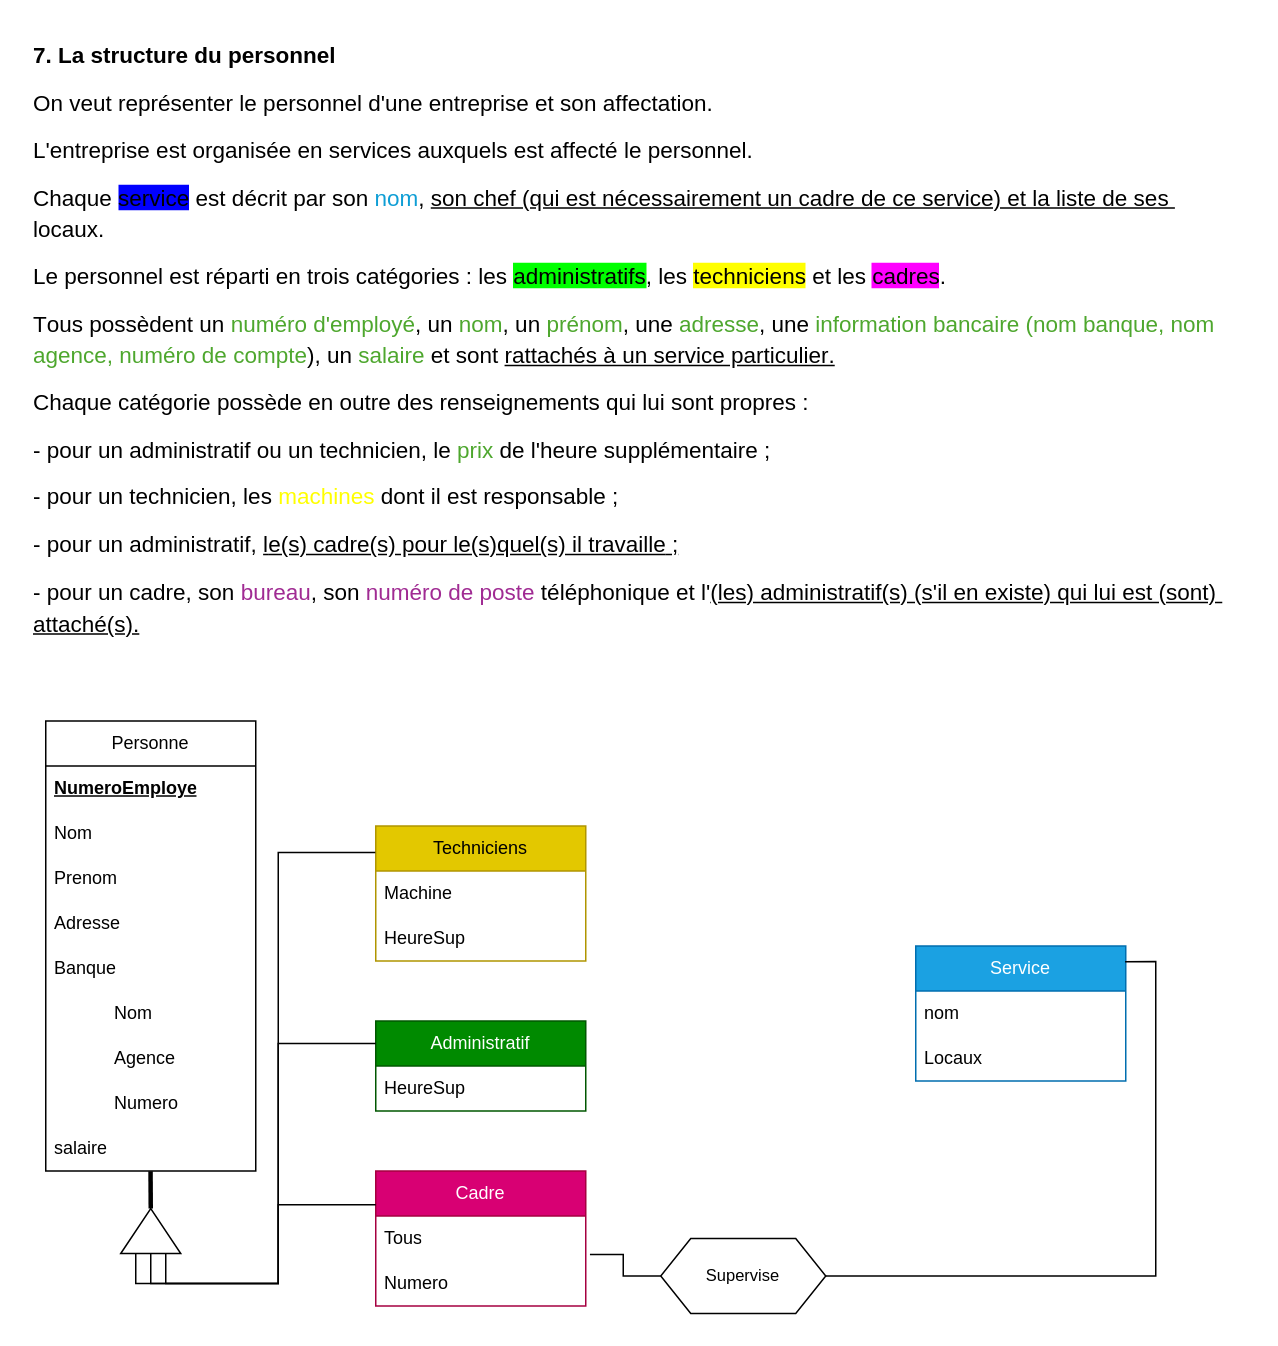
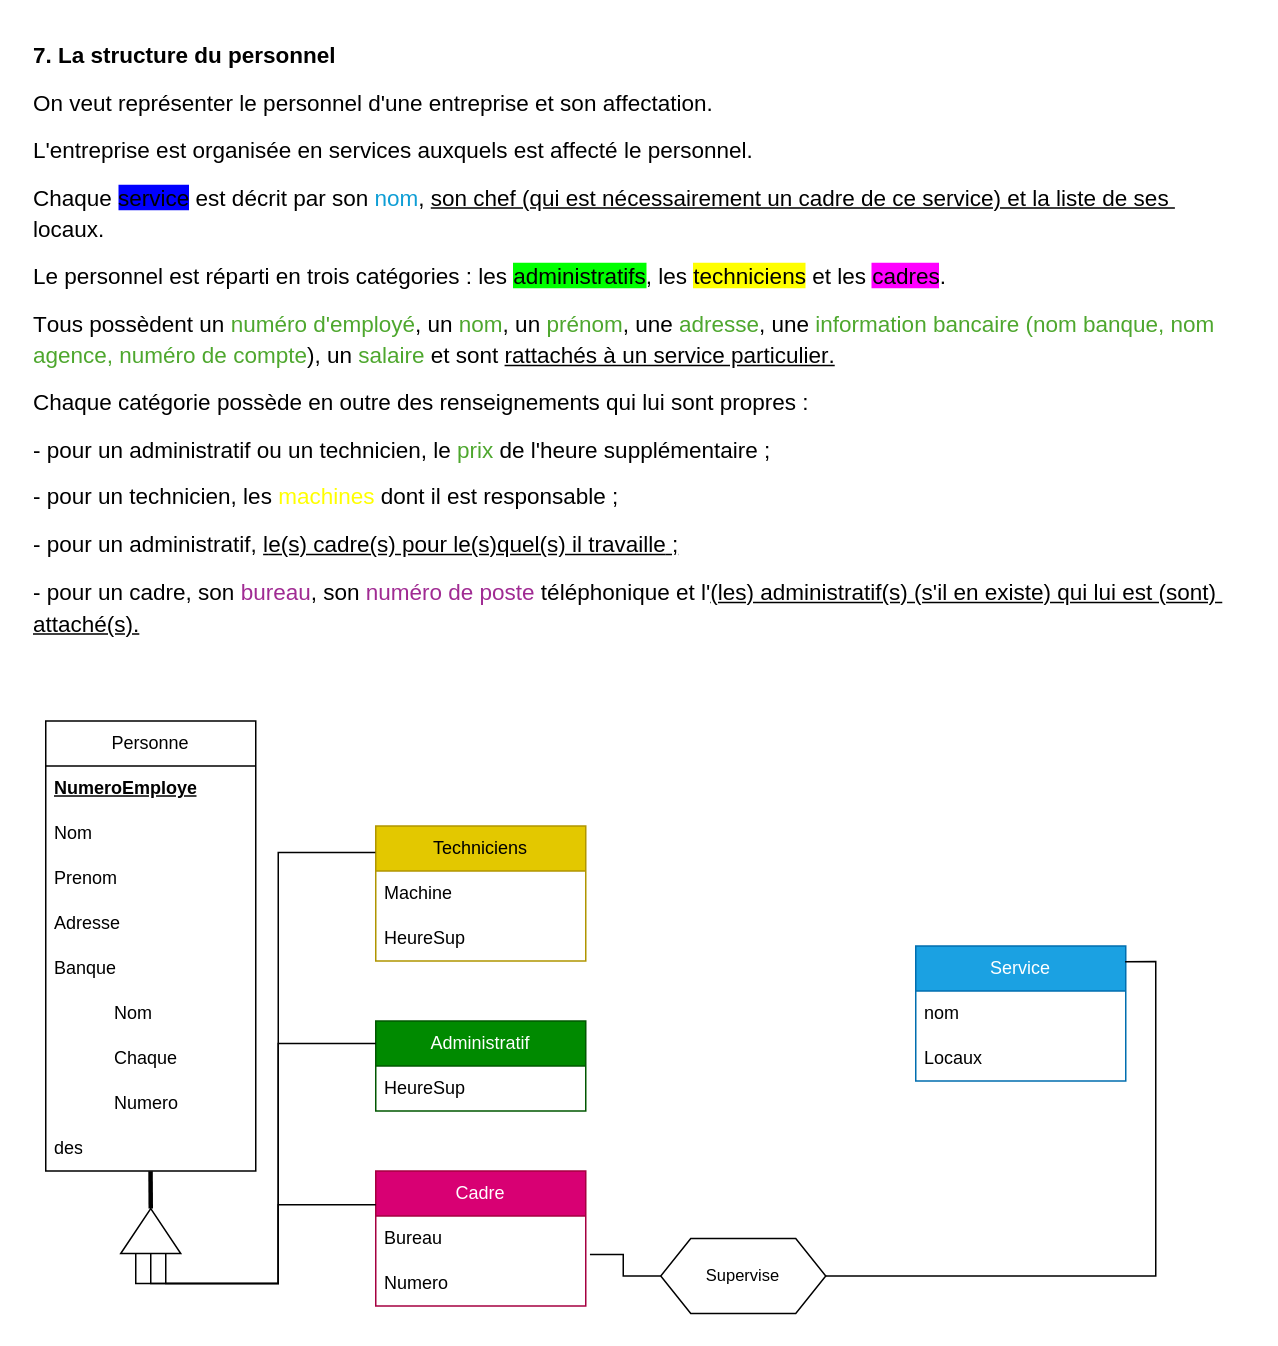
(85, 1058) -> (85, 1058)
(85, 1148) -> (70, 1148)
(405, 1238) -> (415, 1238)
